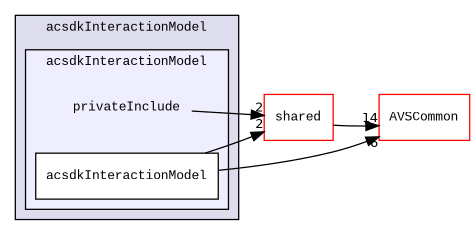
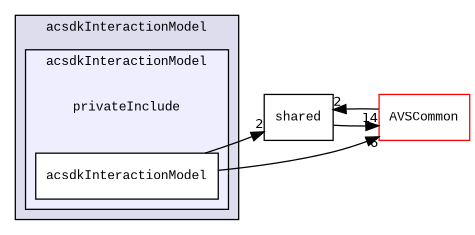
(220, 113) -> (362, 109)
(299, 117) -> (299, 117)
